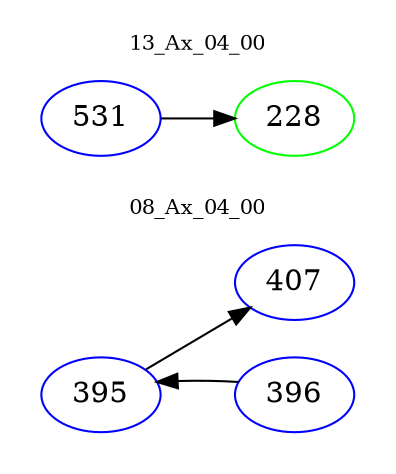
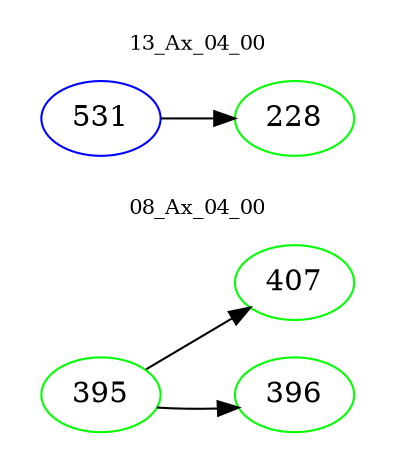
(295, 283) -> (295, 283)
(208, 381) -> (187, 409)
(101, 395) -> (101, 395)
(295, 395) -> (295, 395)
